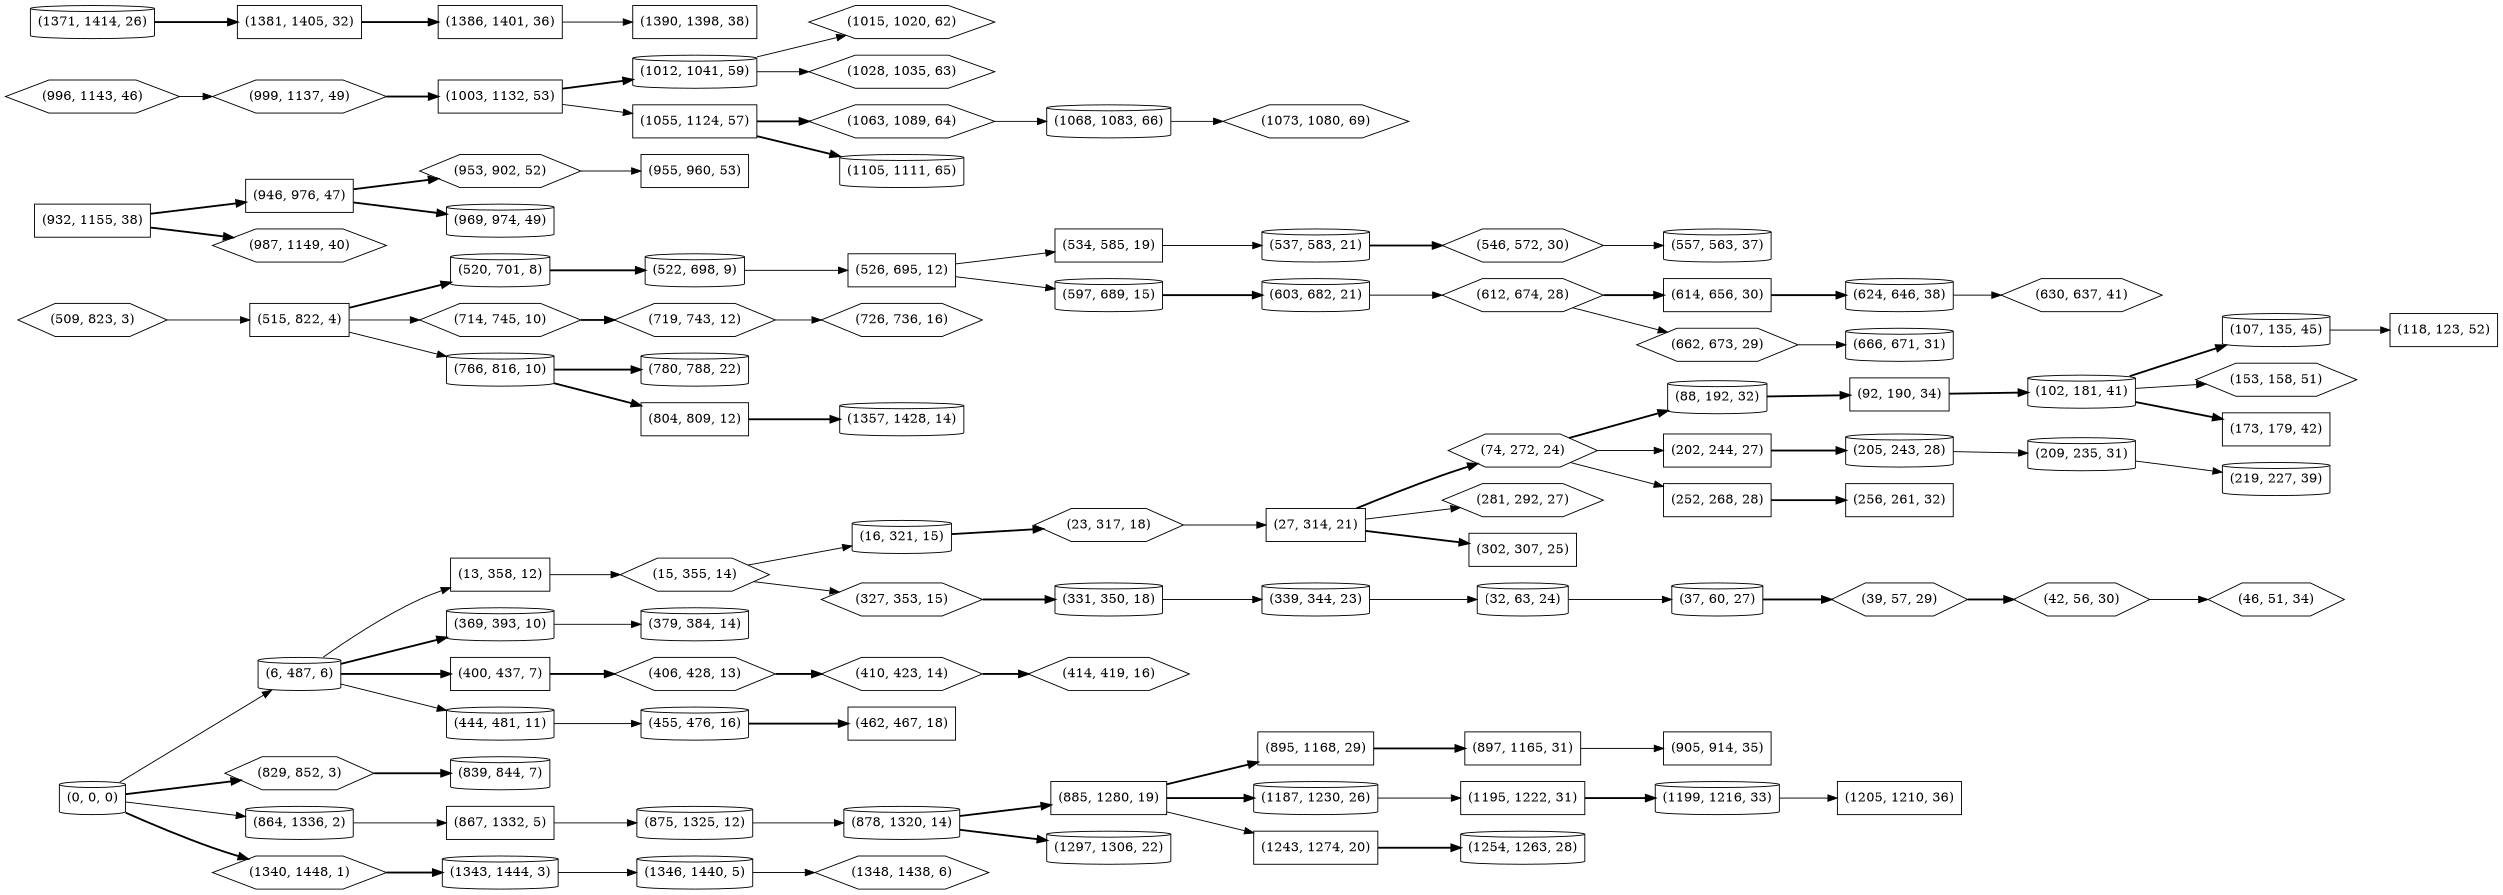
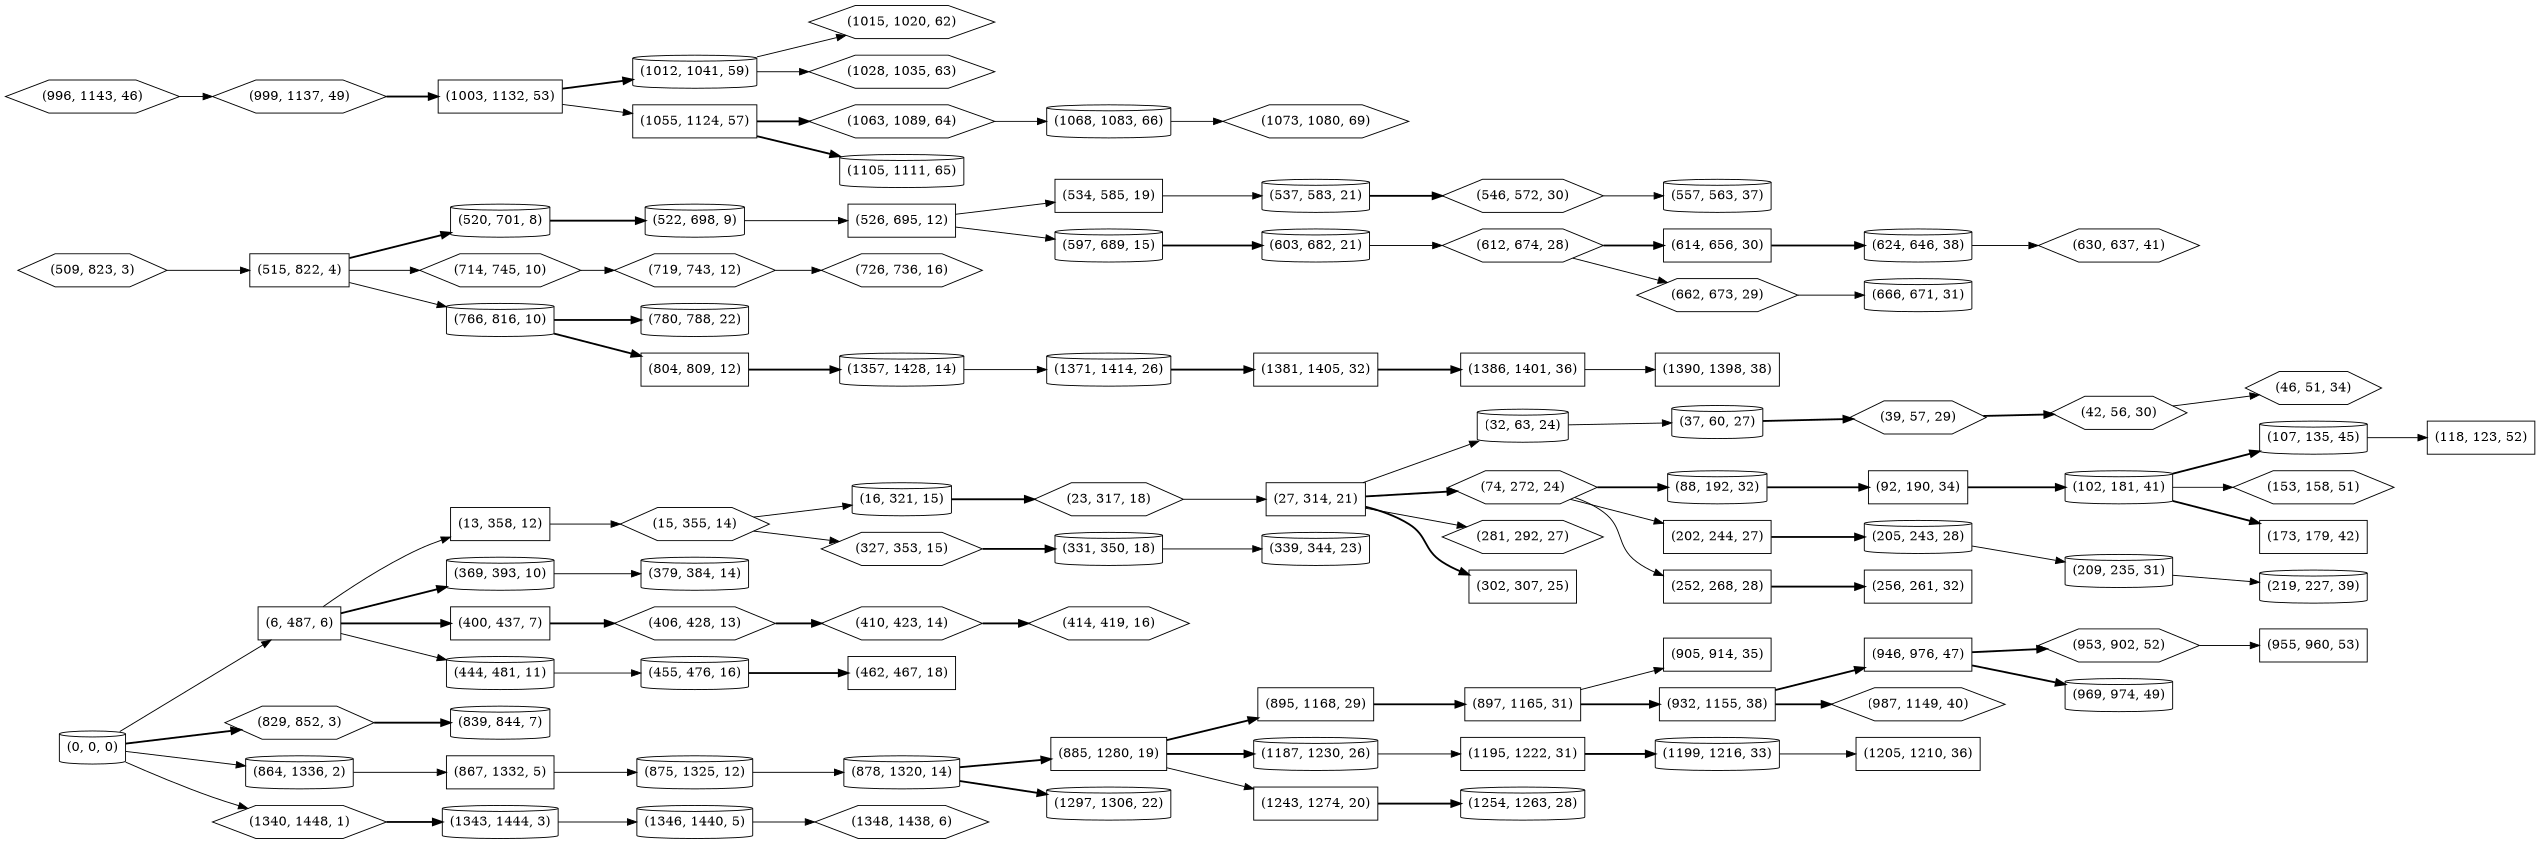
(593, 320) -> (593, 270)
none -> (1001, 370)
(1419, 599) -> (1416, 463)
(299, 674) -> (299, 623)
none -> (1615, 704)
(182, 836) -> (182, 786)
